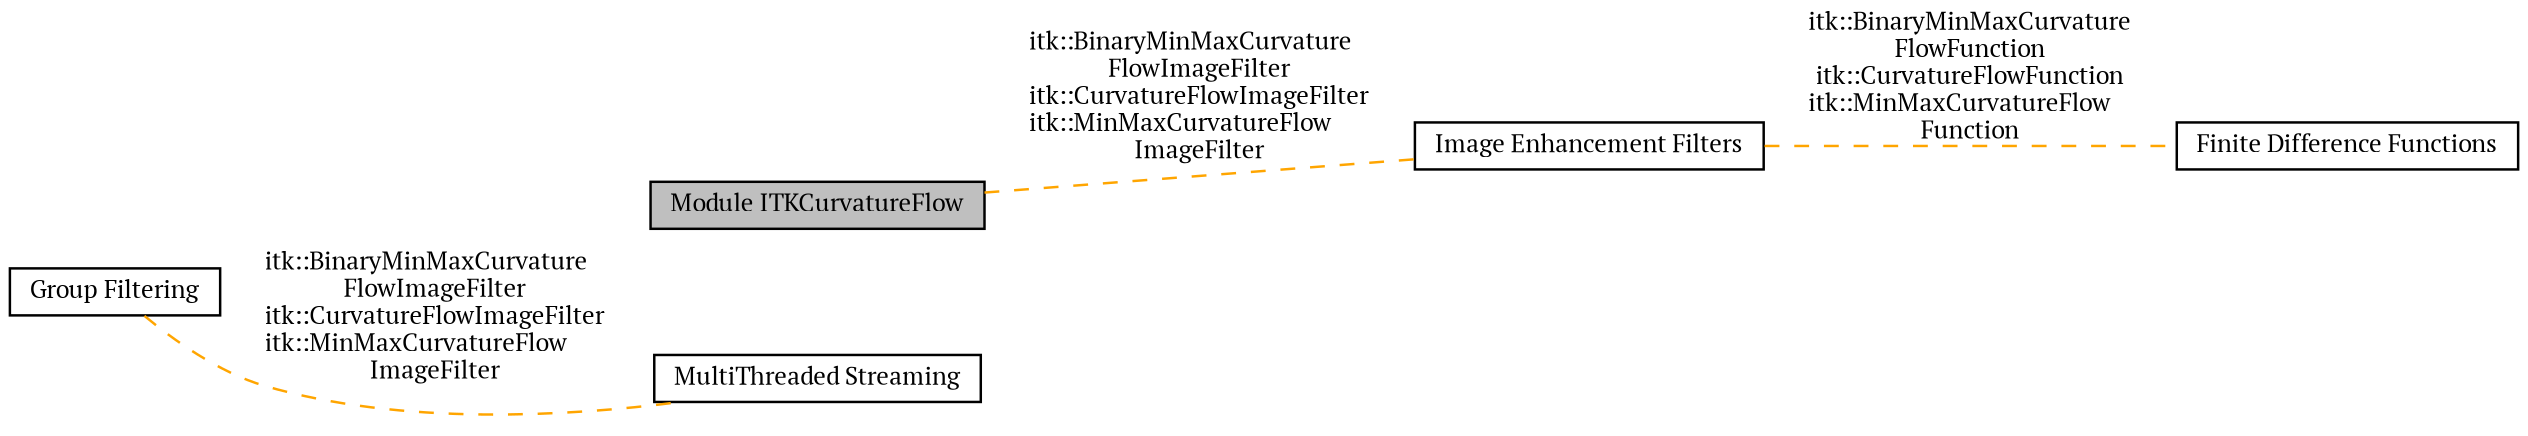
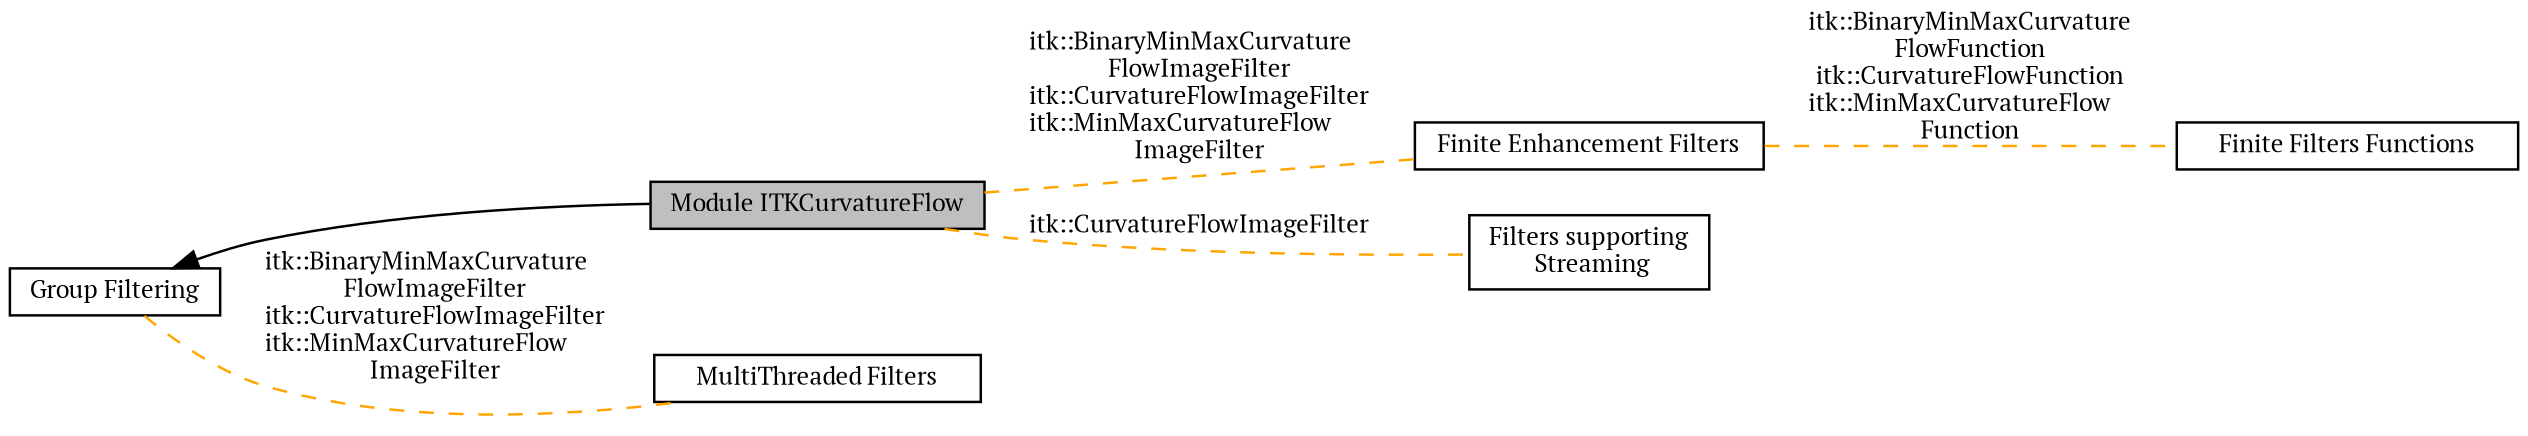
(1589, 146) -> (1589, 146)
(2347, 146) -> (2347, 146)
none -> (421, 217)
none -> (1589, 252)
(818, 378) -> (818, 378)
